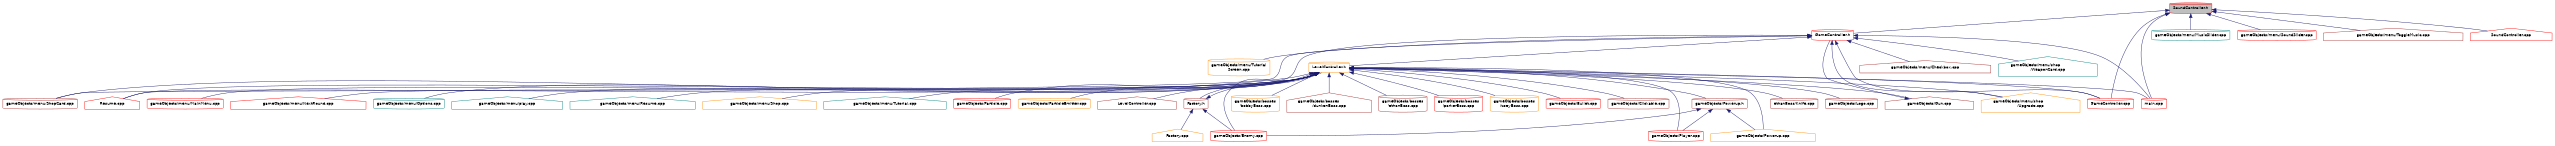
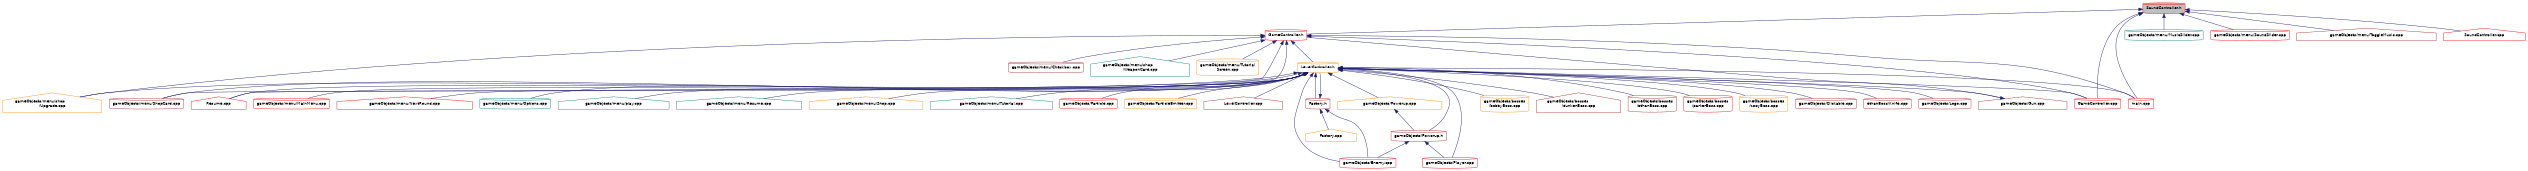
(1925, 67) -> (1046, 67)
(1573, 104) -> none
(1742, 121) -> (1406, 121)
